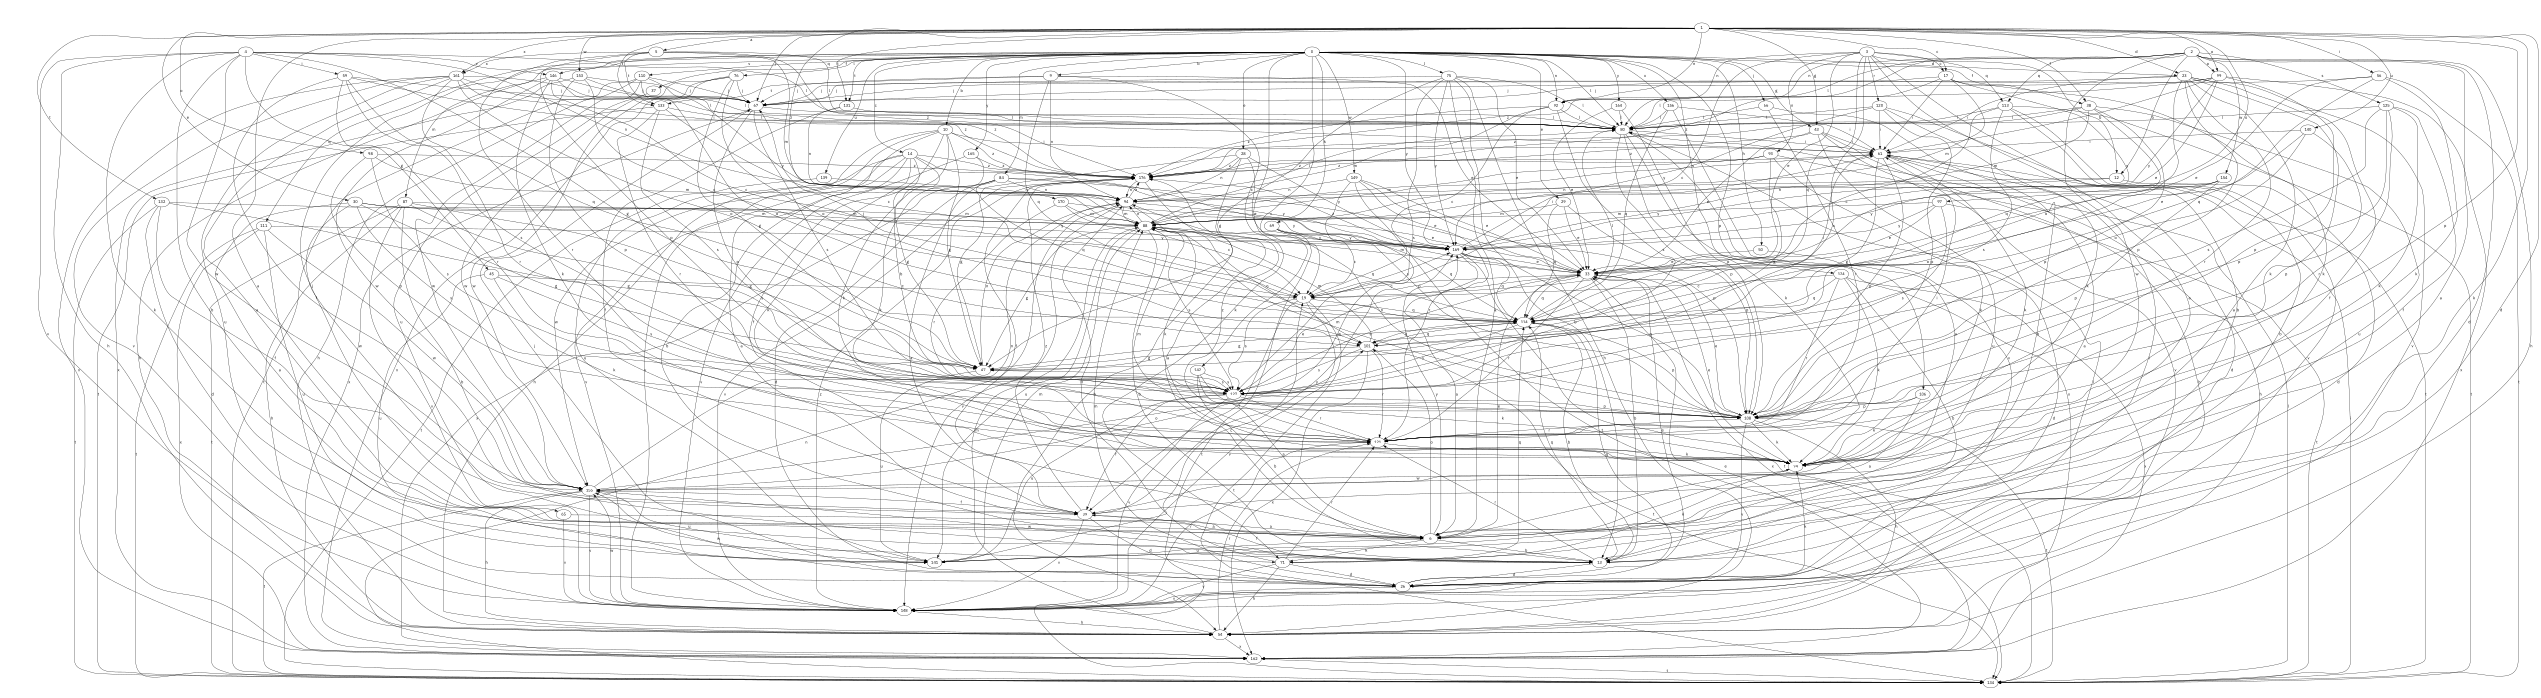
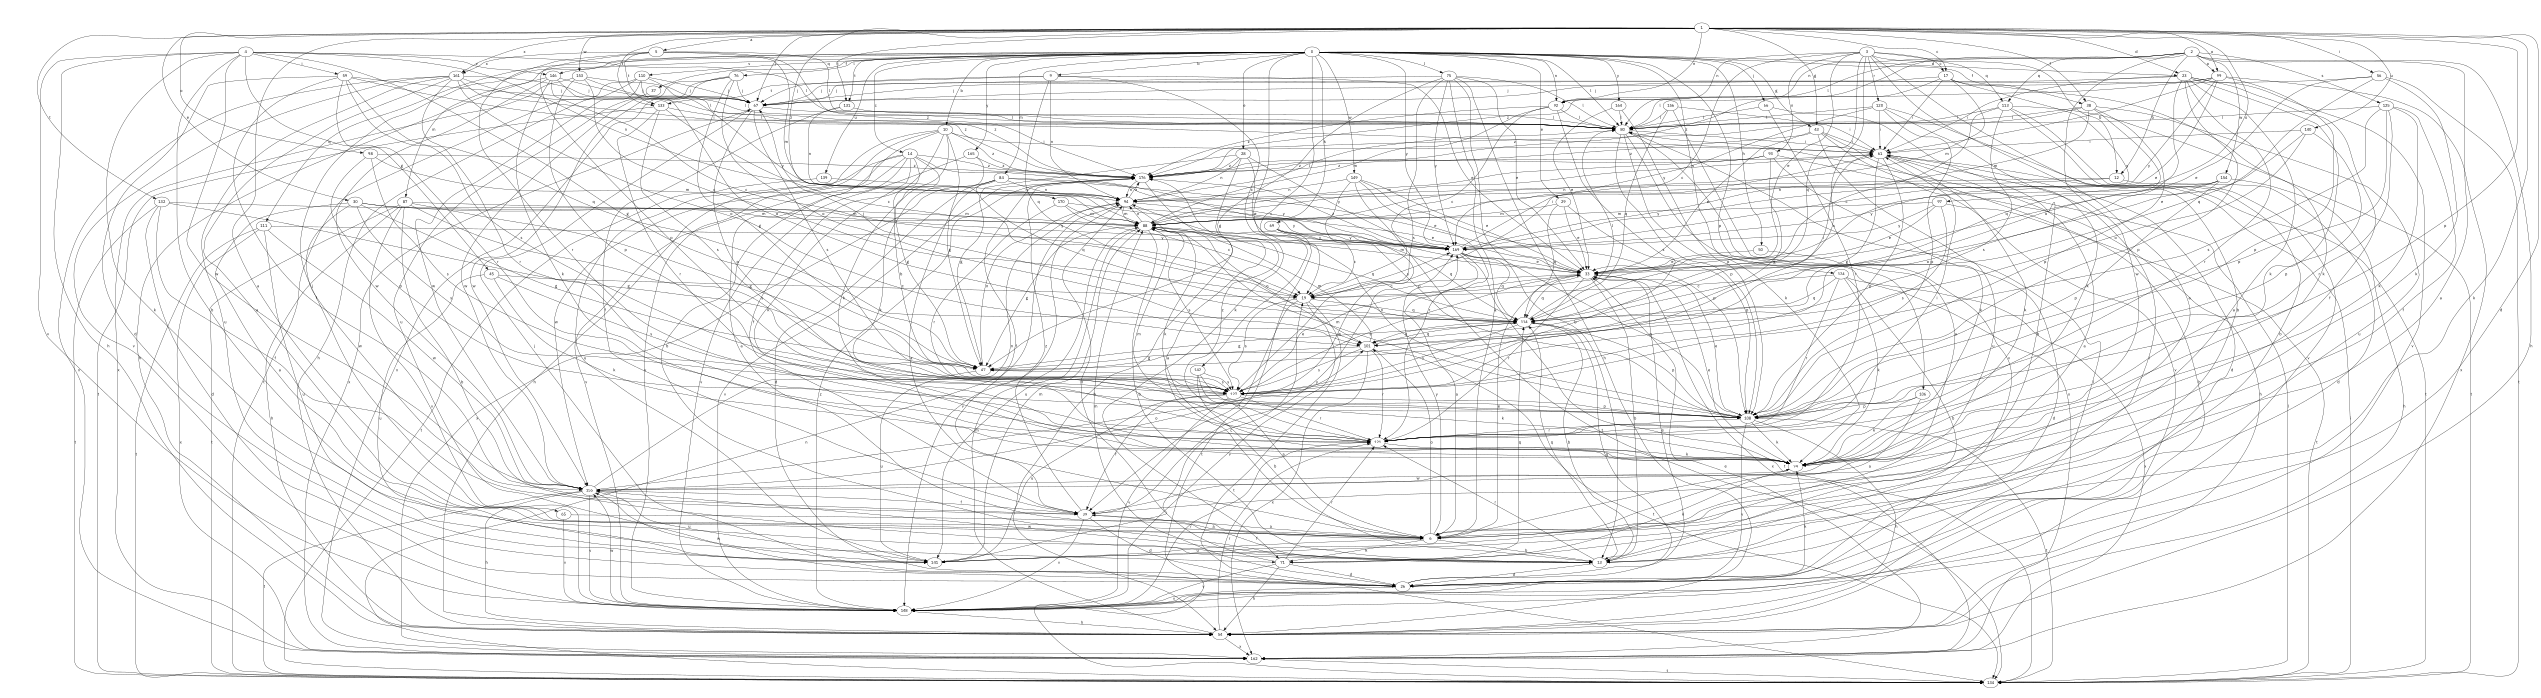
(1499, 54) -> none
(2230, 476) -> (518, 552)
none -> (1998, 587)
